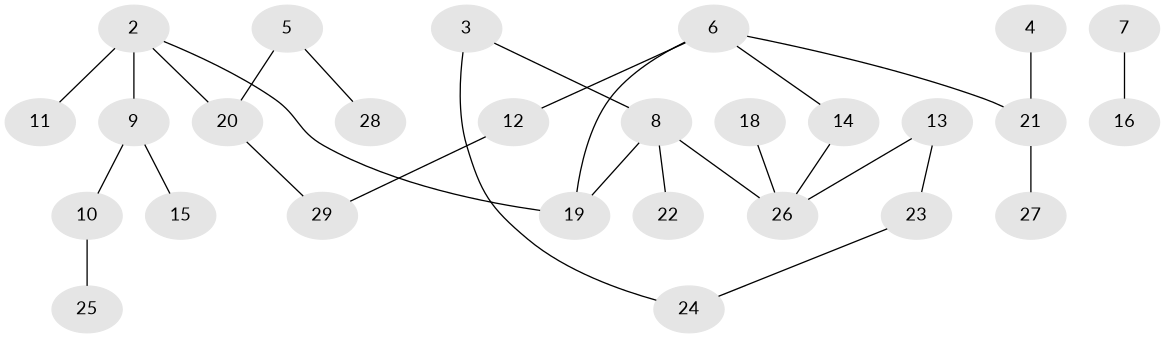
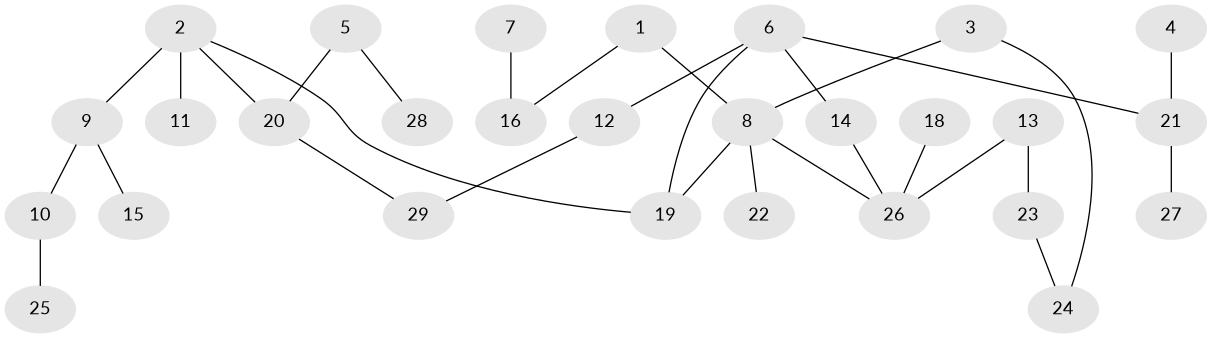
none -> (641, 29)
